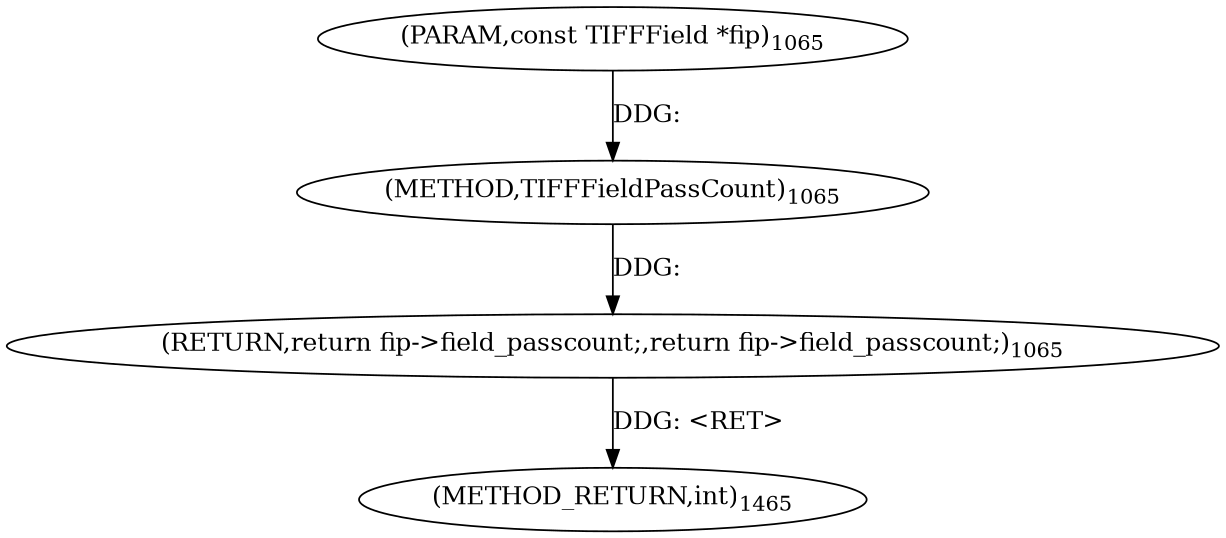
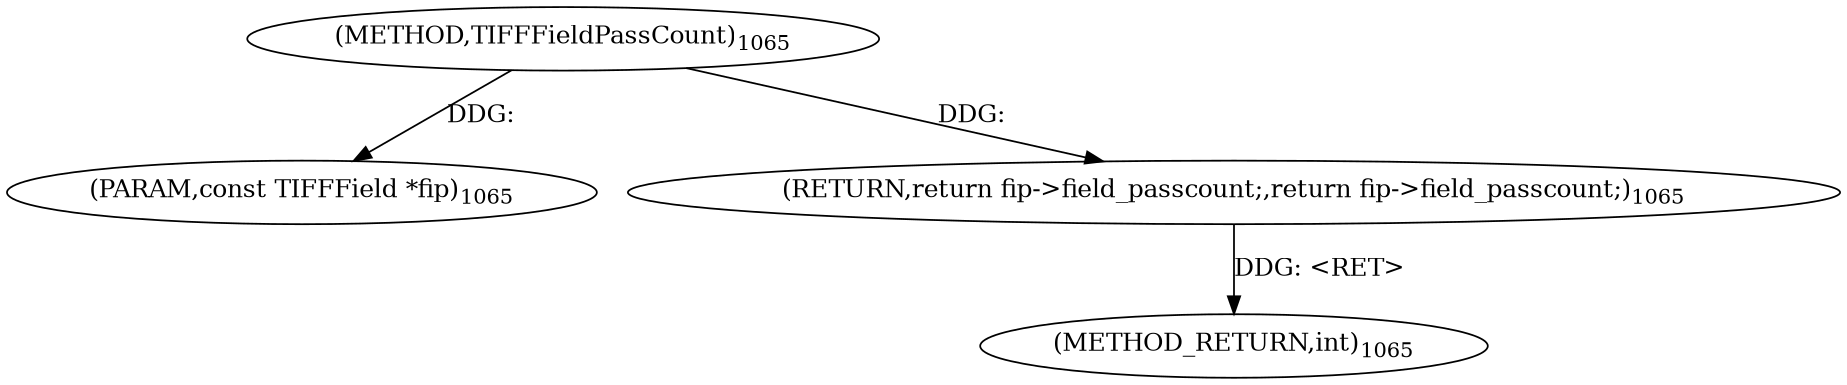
(613, 107) -> (440, 111)
(766, 497) -> (1388, 343)
